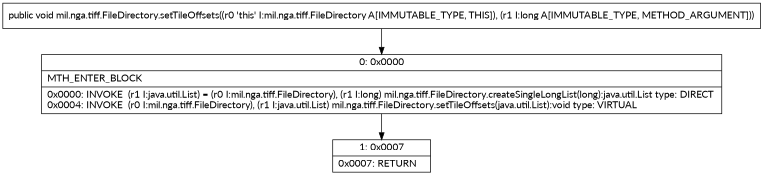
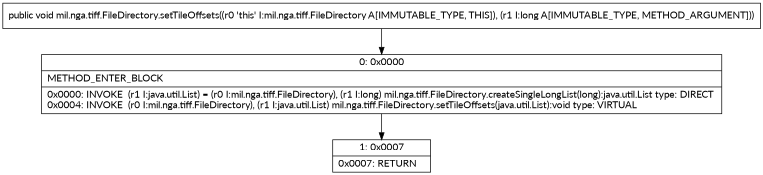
(95, 79) -> (105, 79)
